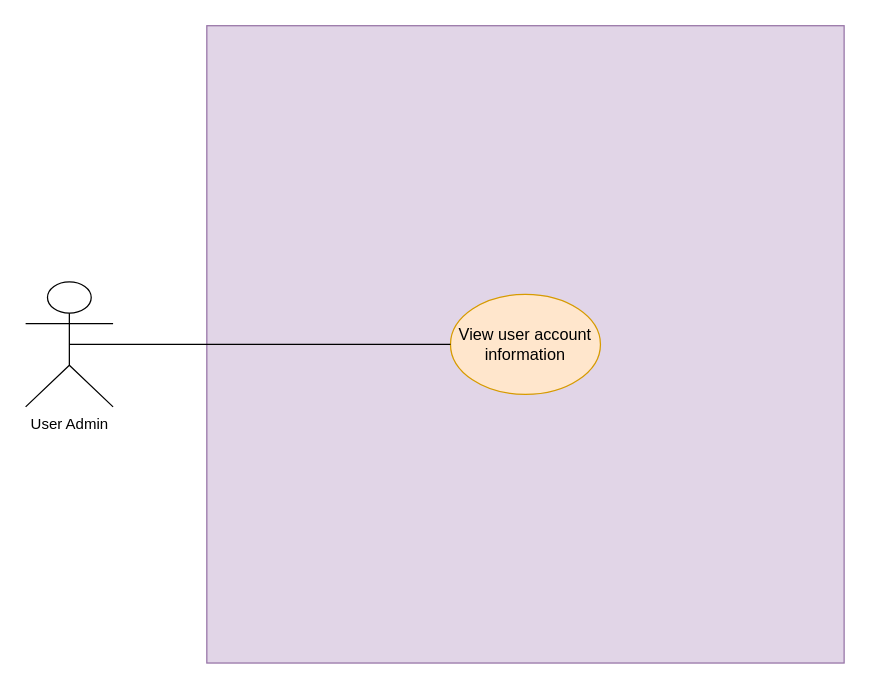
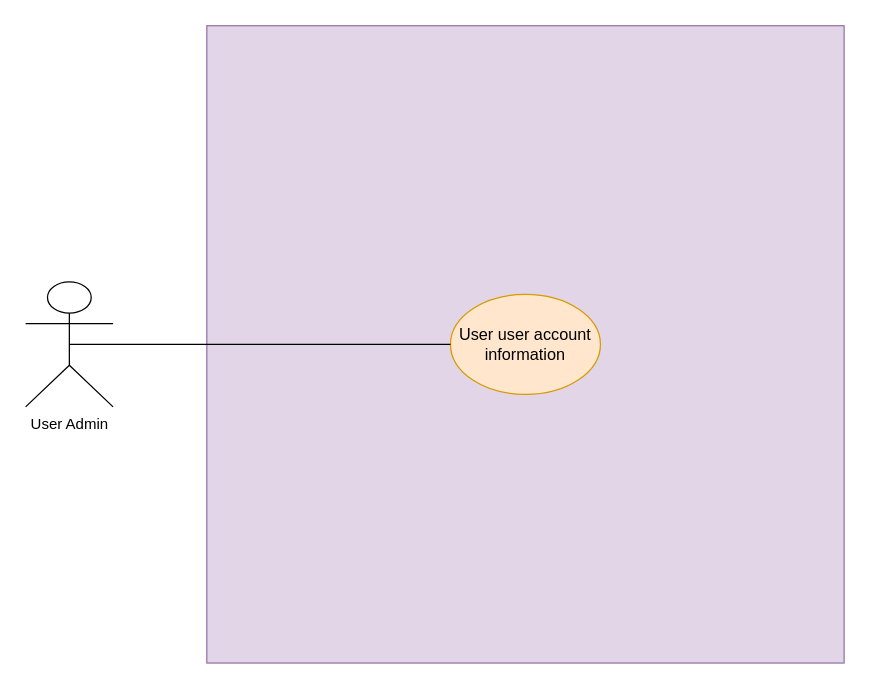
(526, 344) -> (526, 344)
